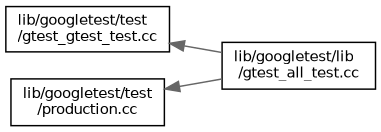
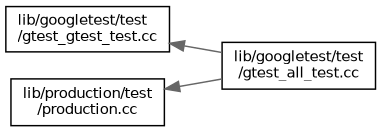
(299, 66) -> (299, 66)
(88, 102) -> (88, 102)
